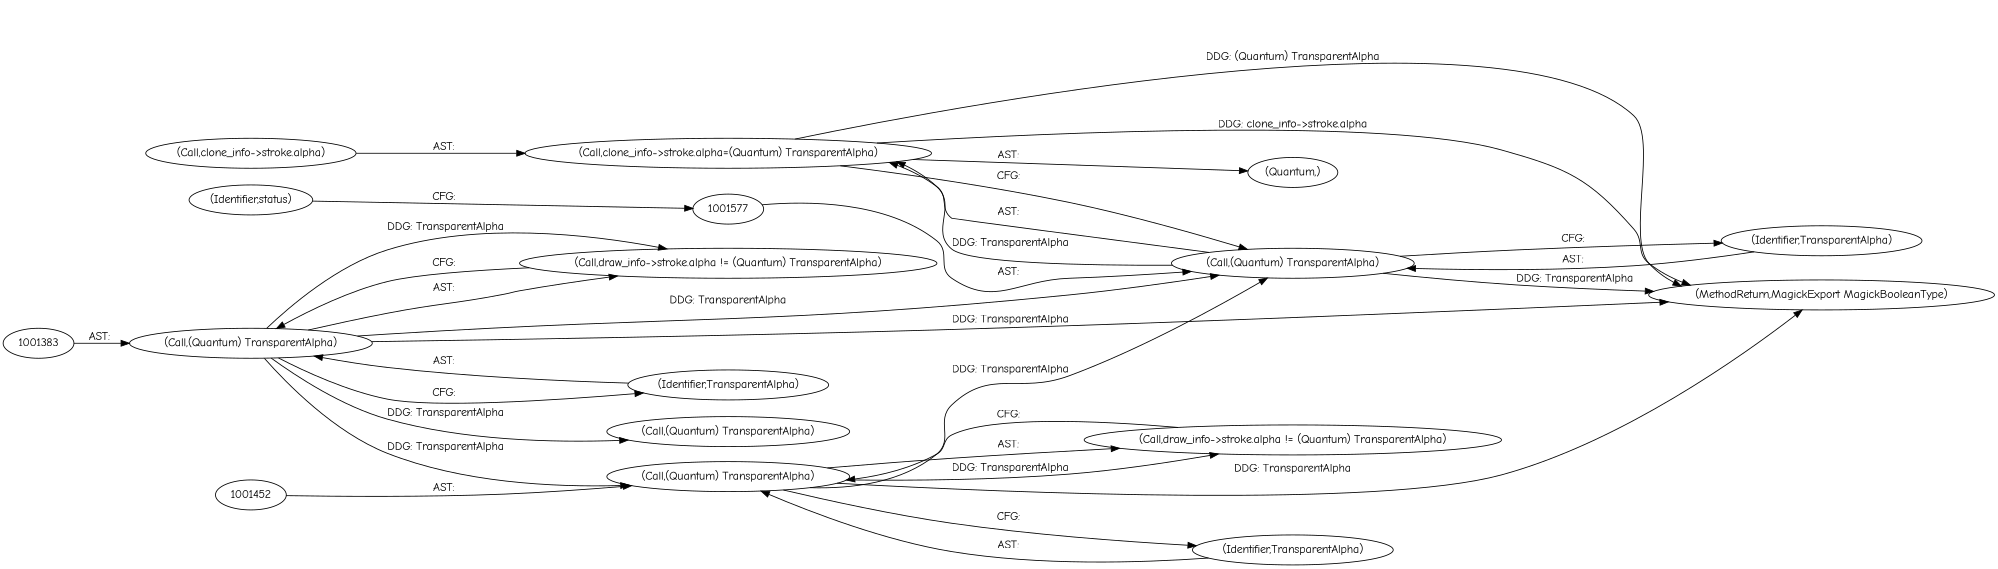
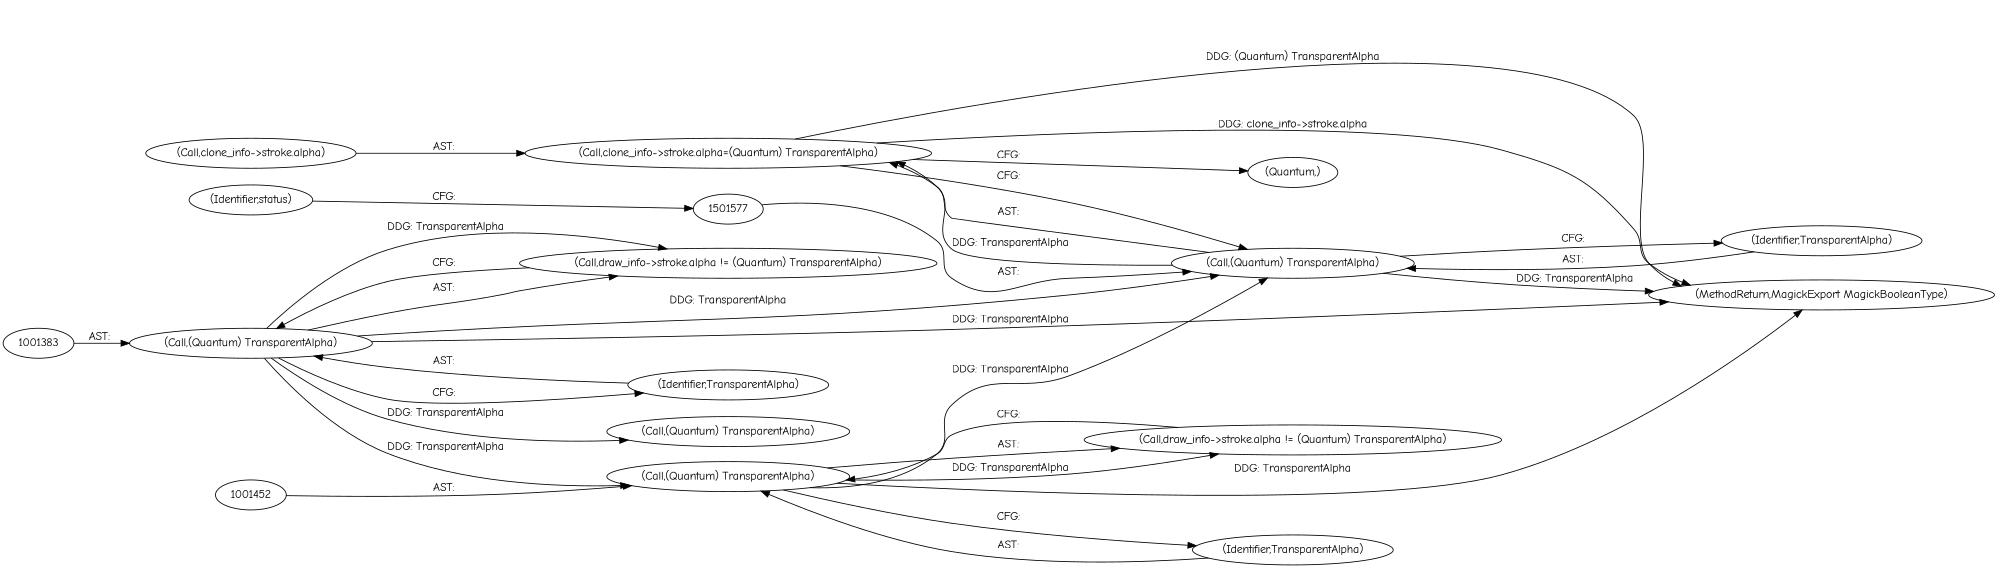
(1010, 155) -> (1010, 155)
(728, 209) -> (728, 209)
